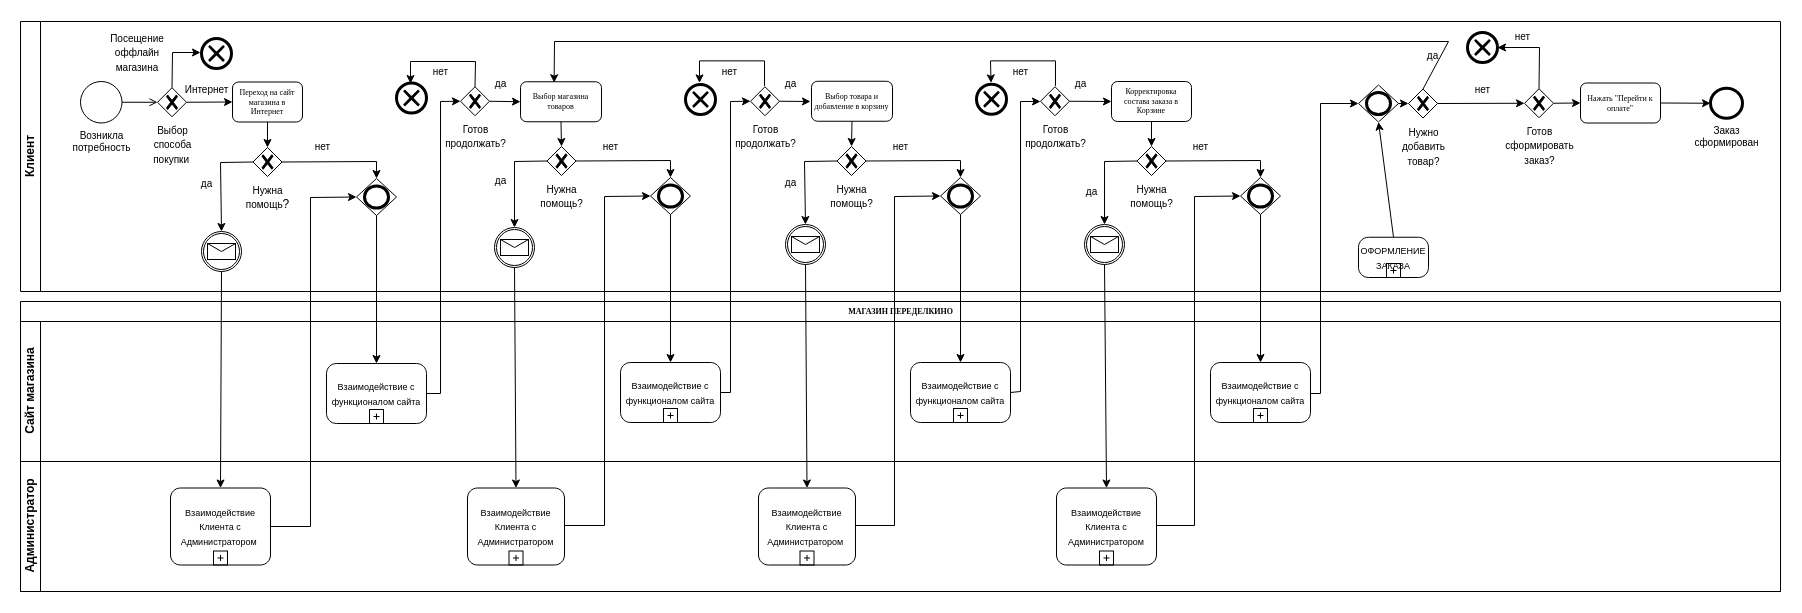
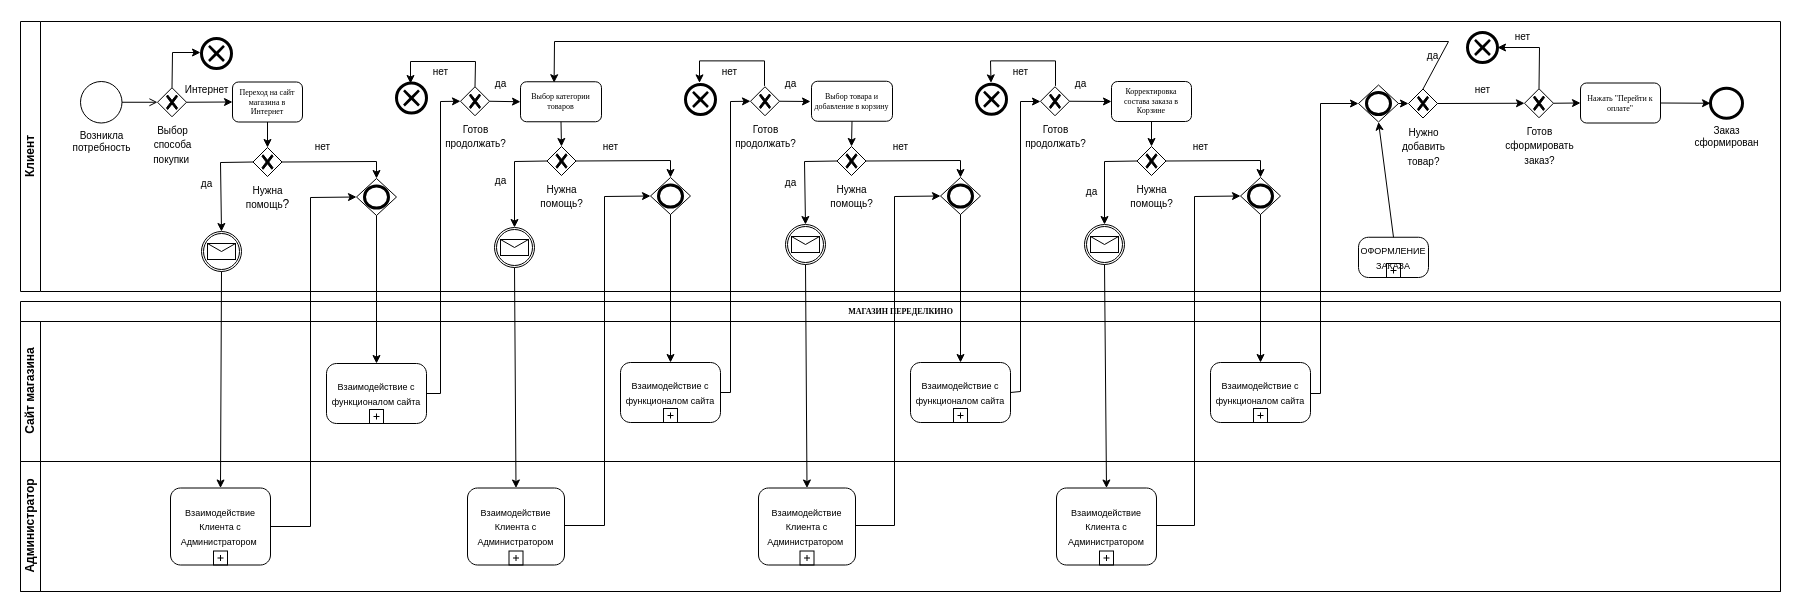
(138, 53) -> none
(561, 102) -> (561, 102)
